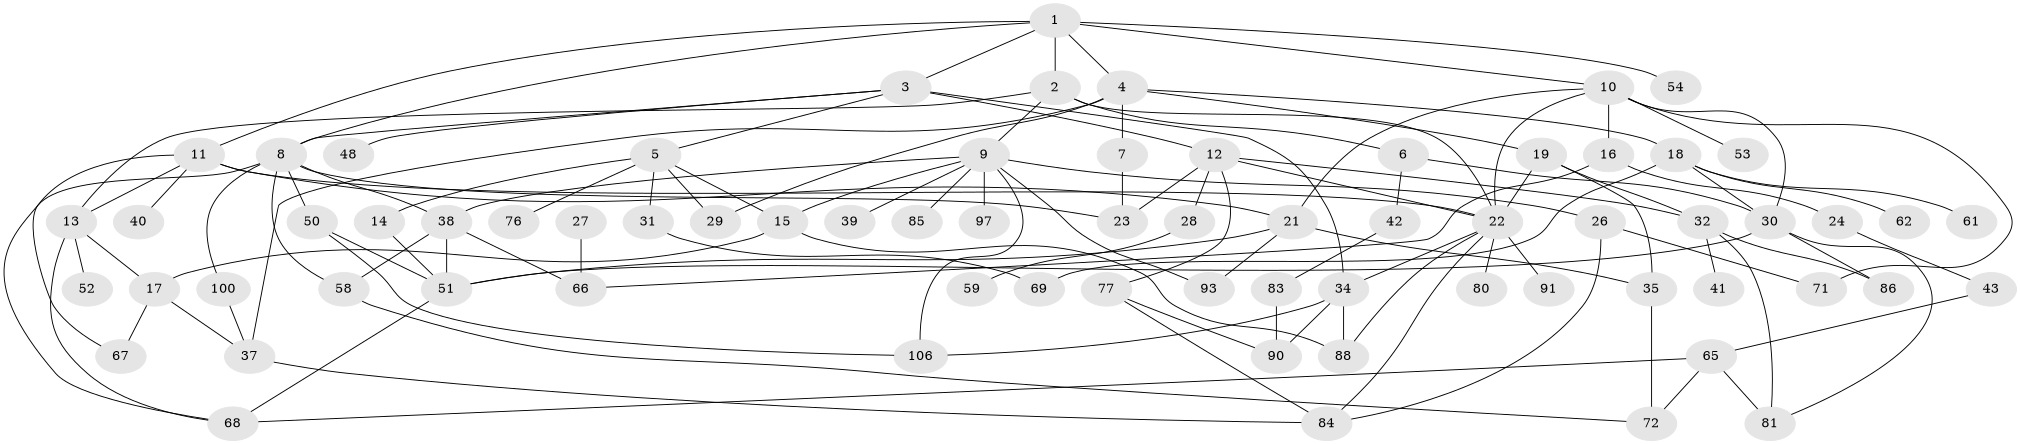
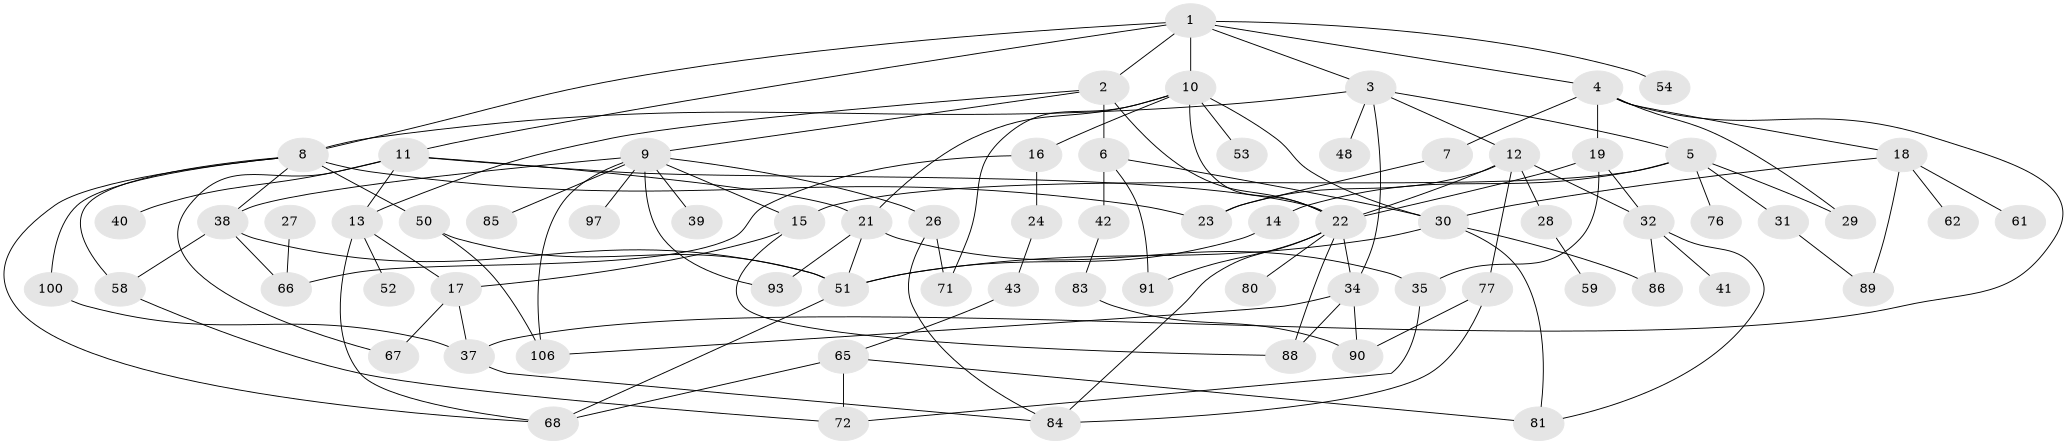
none -> (1141, 218)
(1039, 289) -> (1868, 289)
